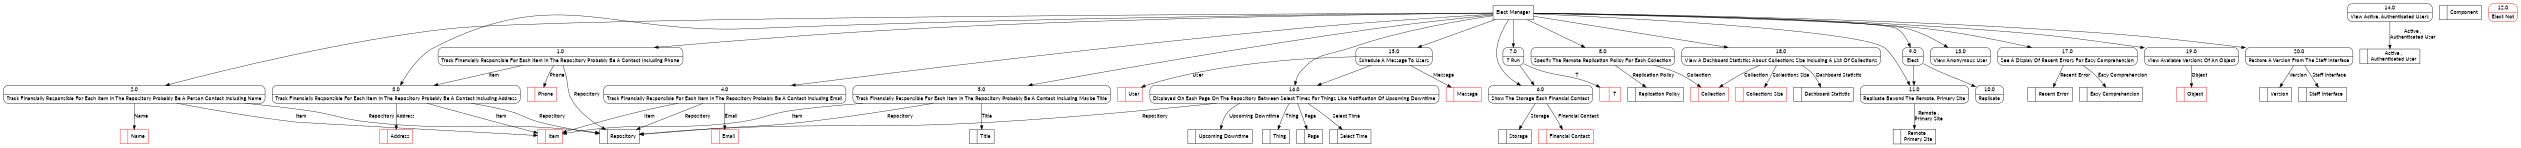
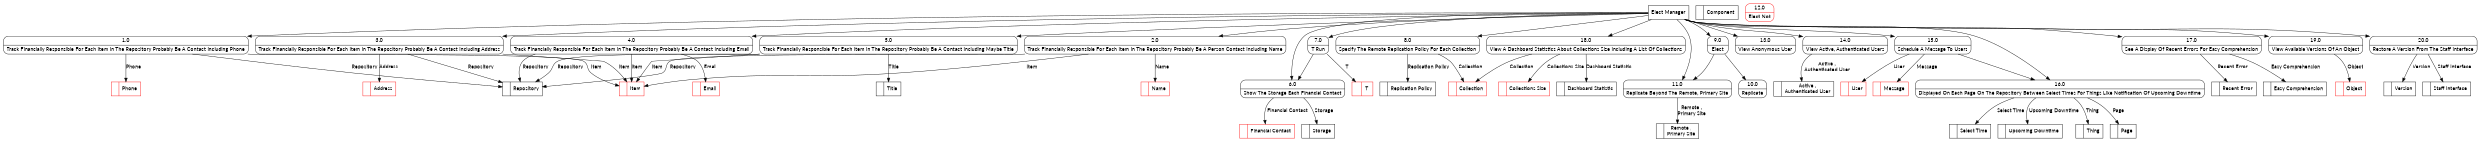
none -> (1742, 30)
(480, 75) -> (437, 55)
(930, 125) -> none
